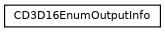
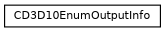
(82, 16) -> (82, 16)
